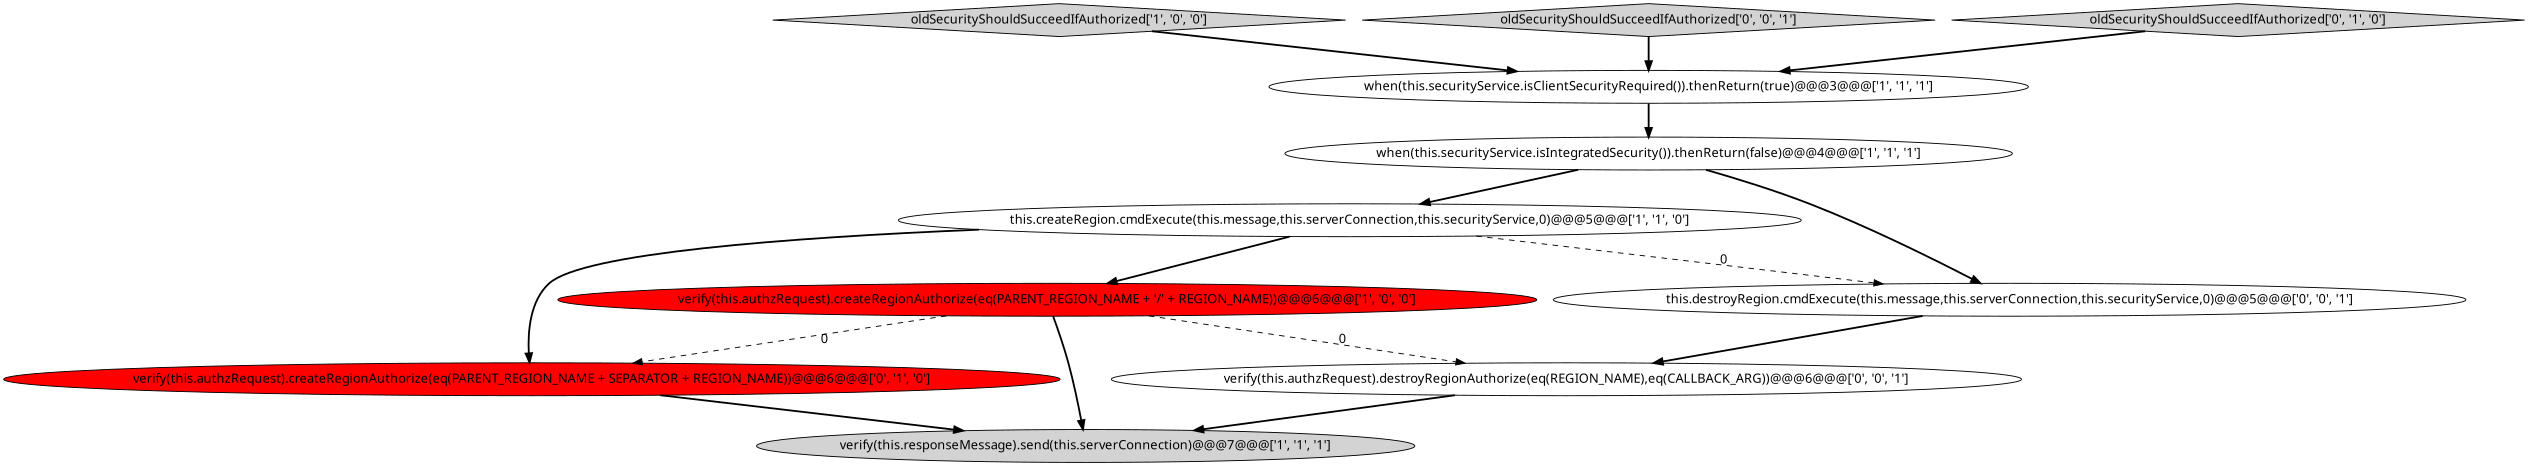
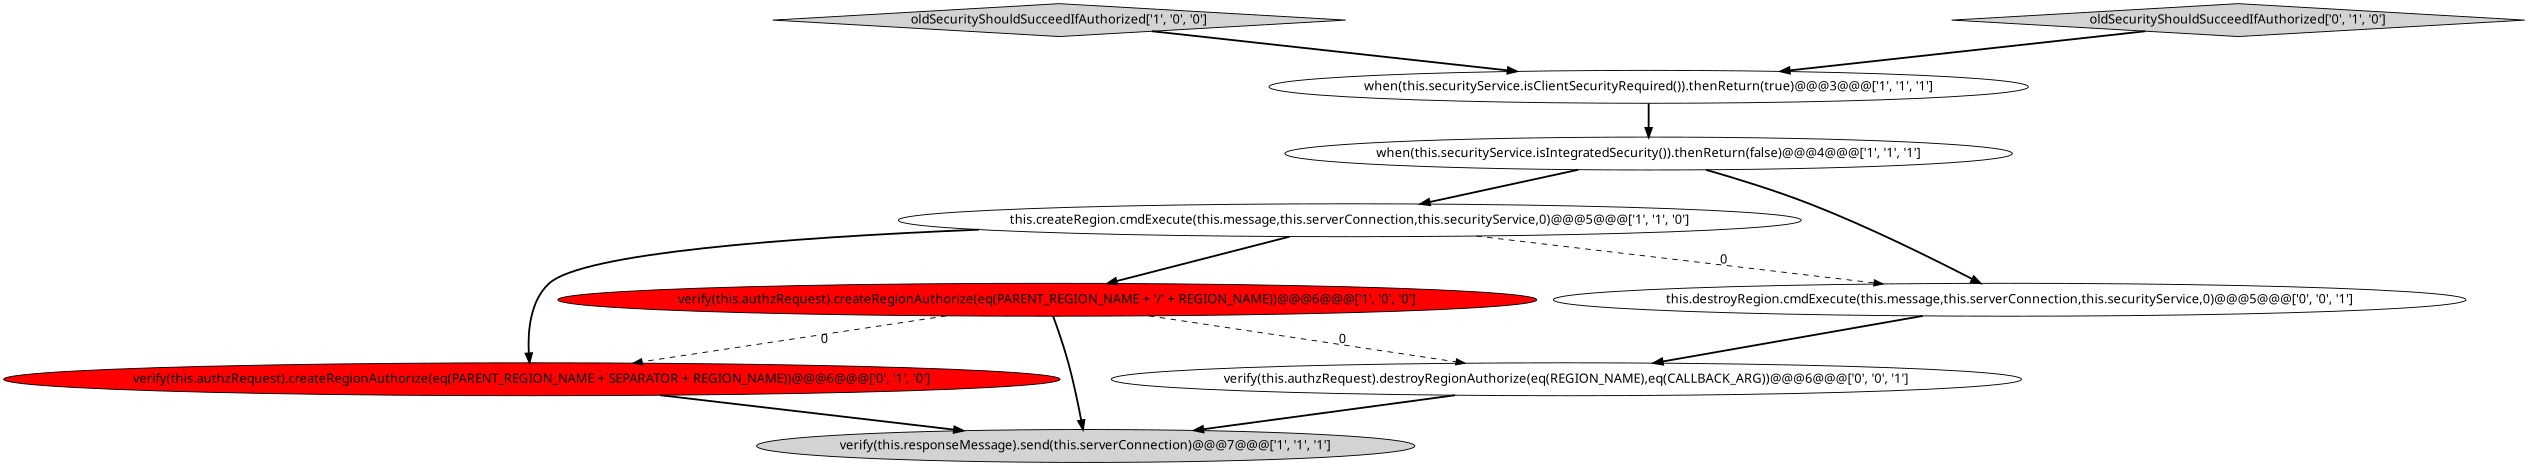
(1649, 20) -> none
